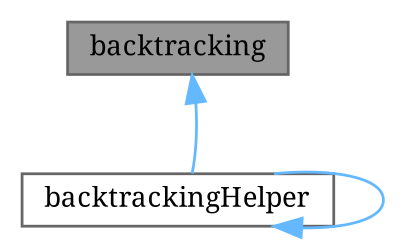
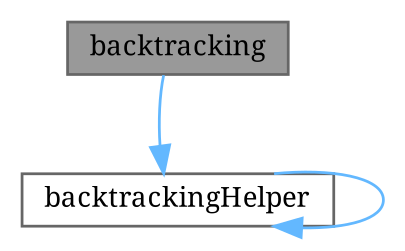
(196, 138) -> (160, 110)
